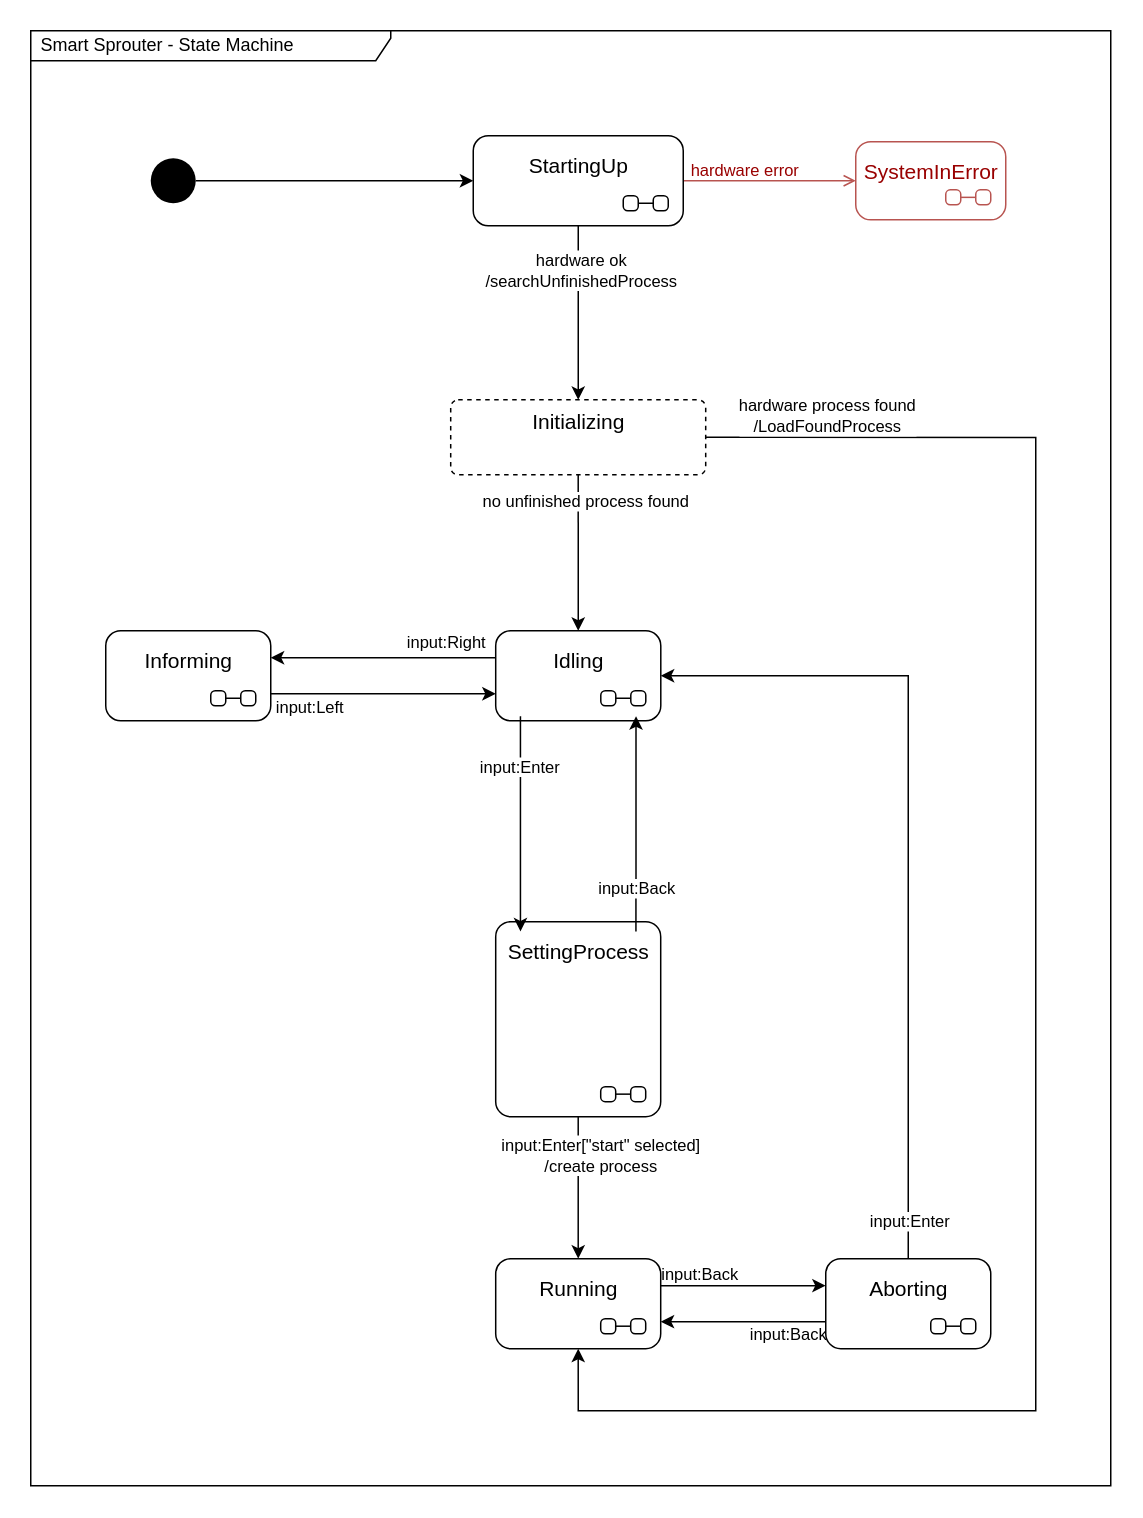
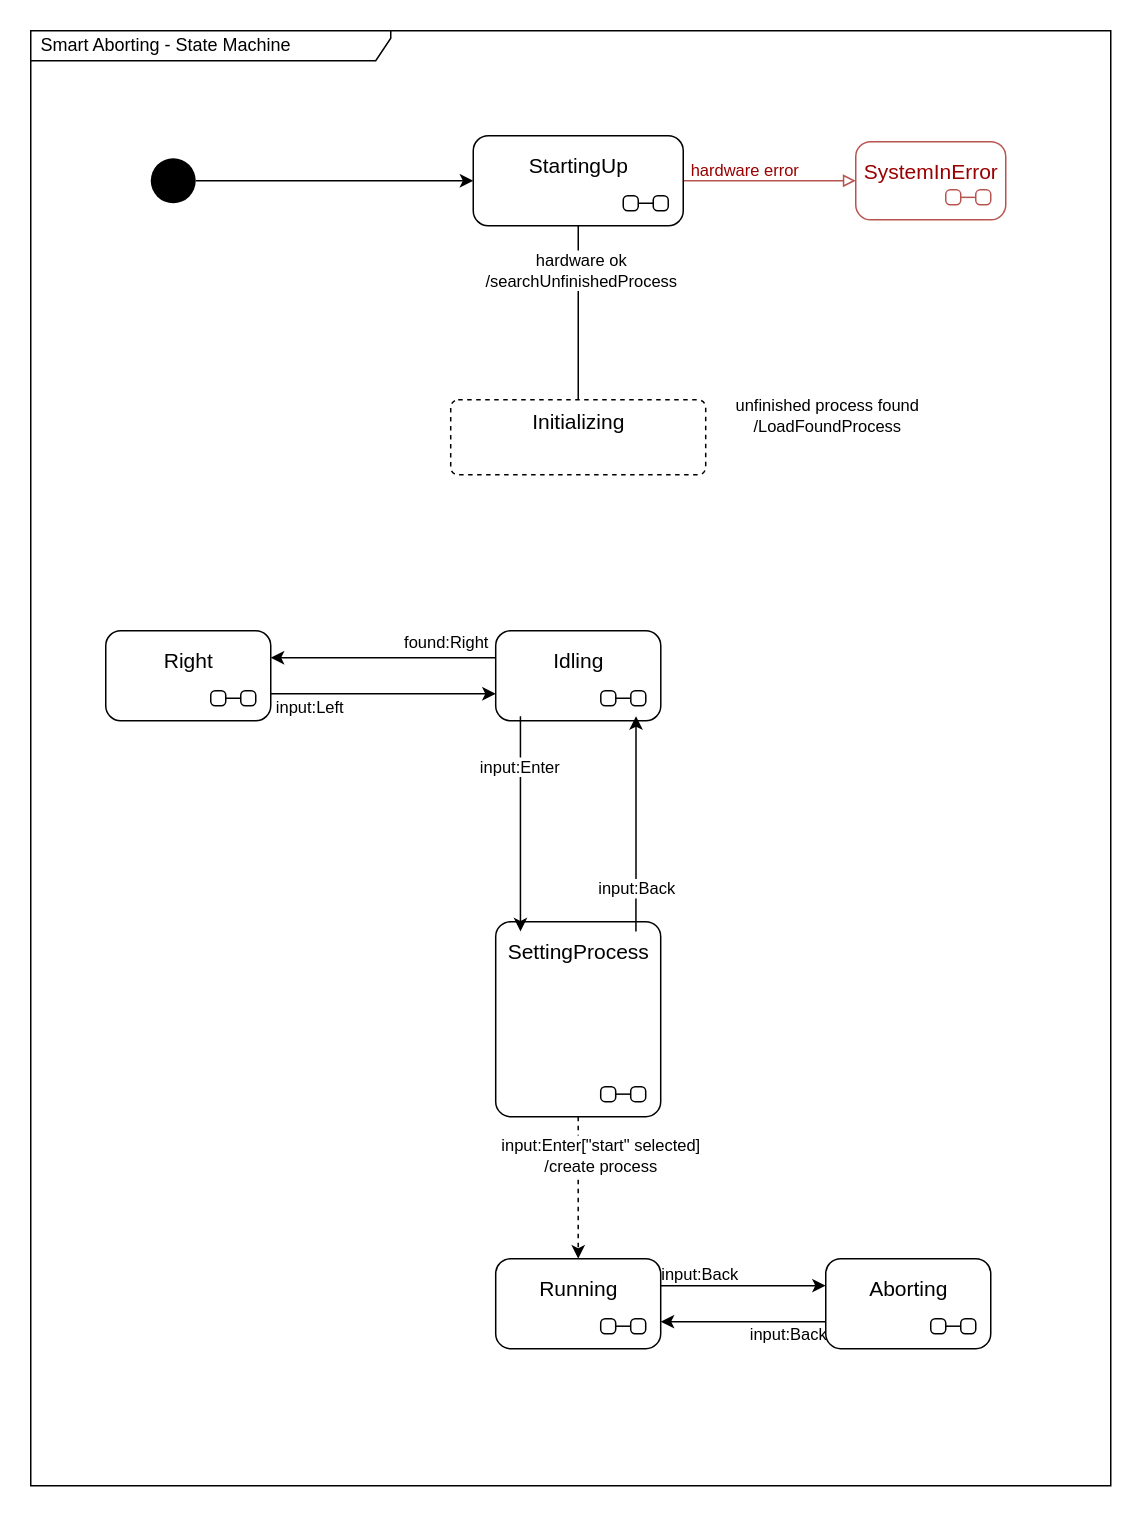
(181, 46) -> (178, 46)
(846, 181) -> (842, 181)
(578, 388) -> (578, 392)
(828, 416) -> (828, 416)
(578, 548) -> none
(447, 643) -> (447, 643)
(189, 660) -> (189, 660)
(908, 849) -> none
(1036, 1014) -> none
(578, 1211) -> (578, 1211)
